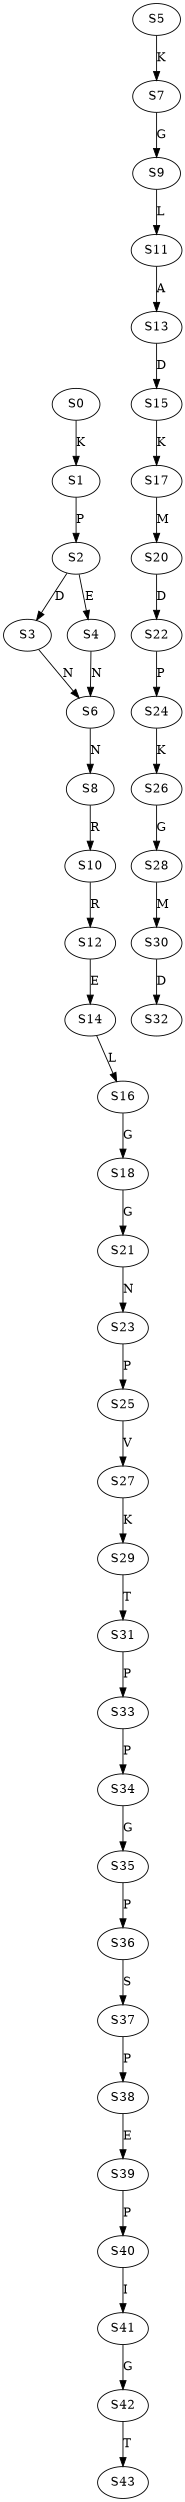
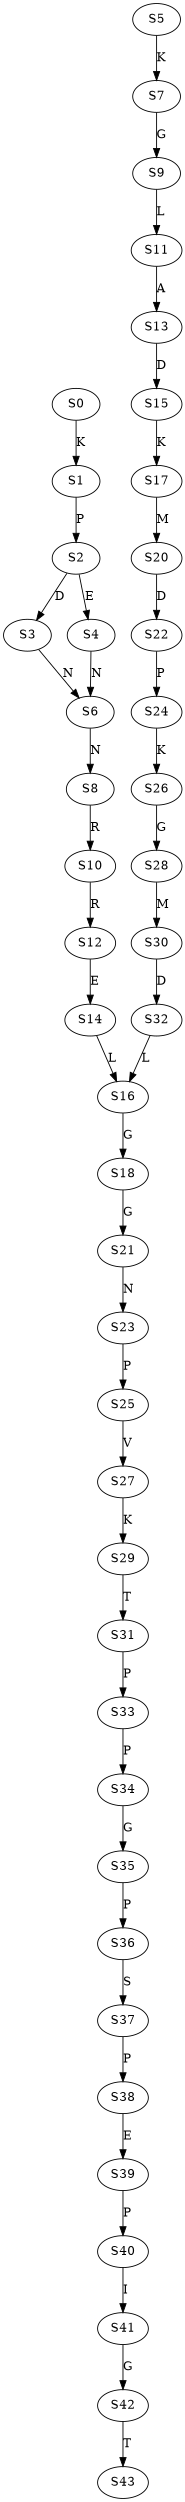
none -> (142, 1055)
